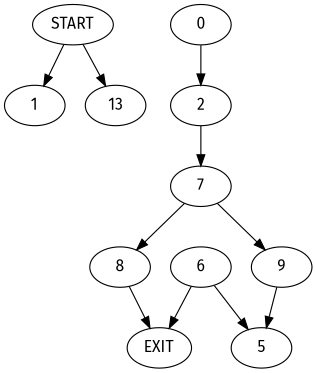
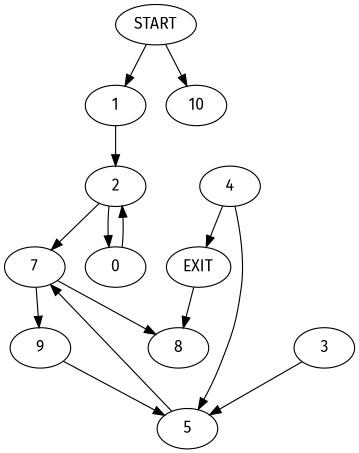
(116, 105) -> (196, 105)
none -> (116, 140)
none -> (108, 221)
(201, 267) -> (230, 186)
(137, 302) -> (190, 302)
none -> (324, 348)
none -> (115, 352)
